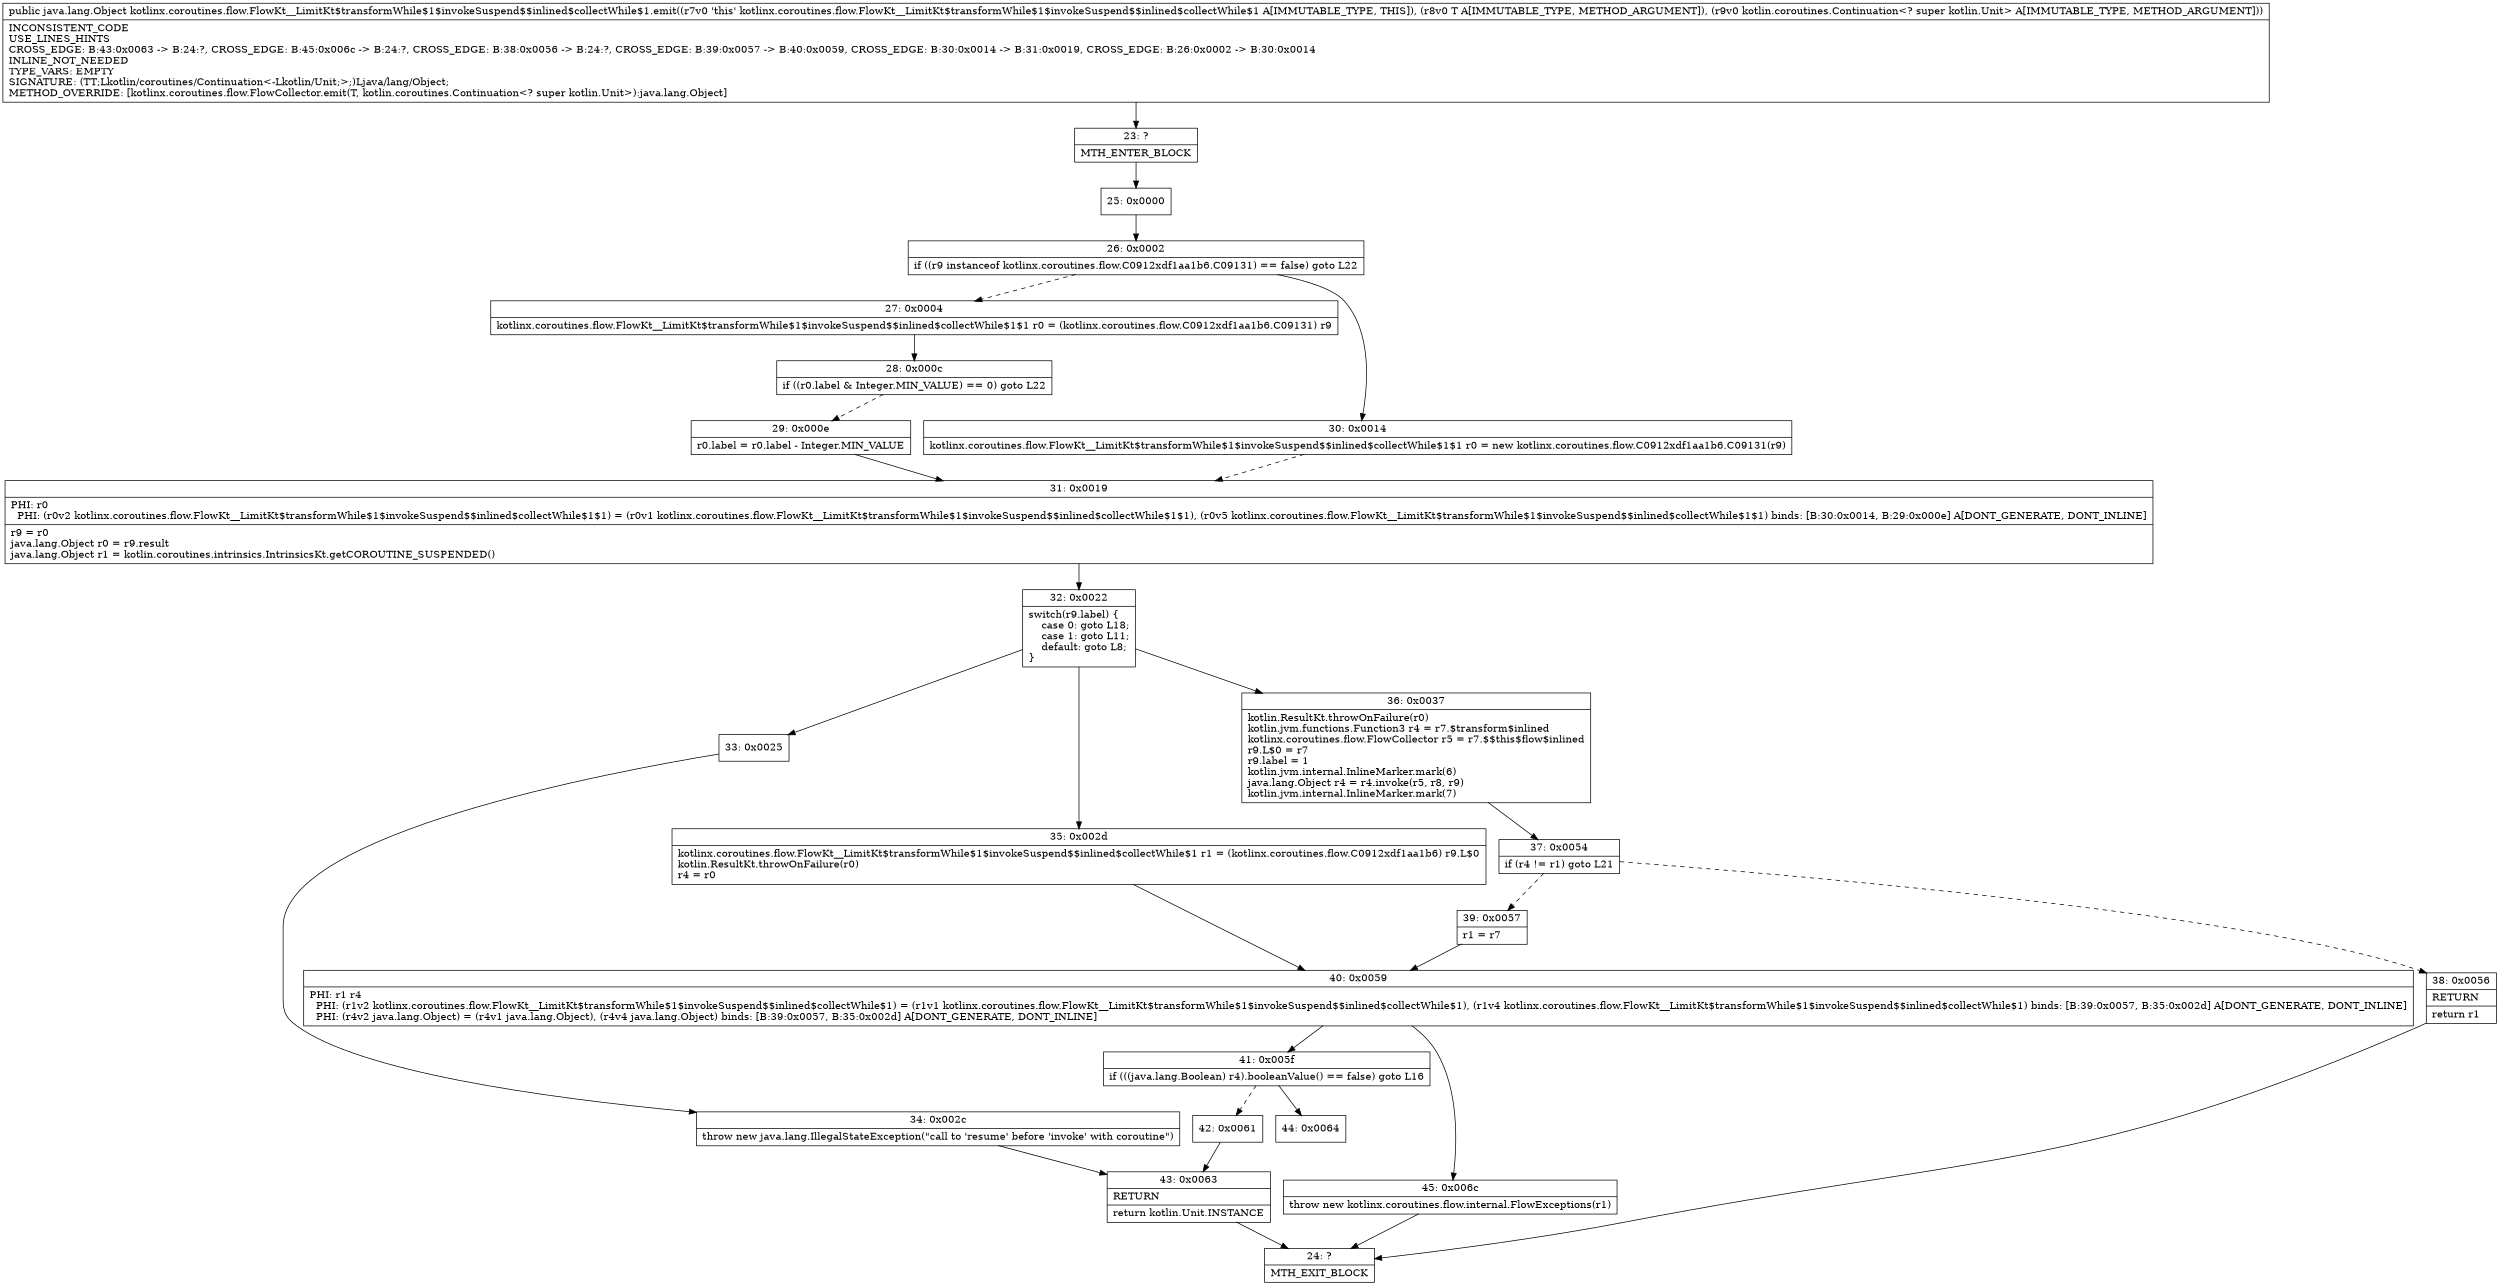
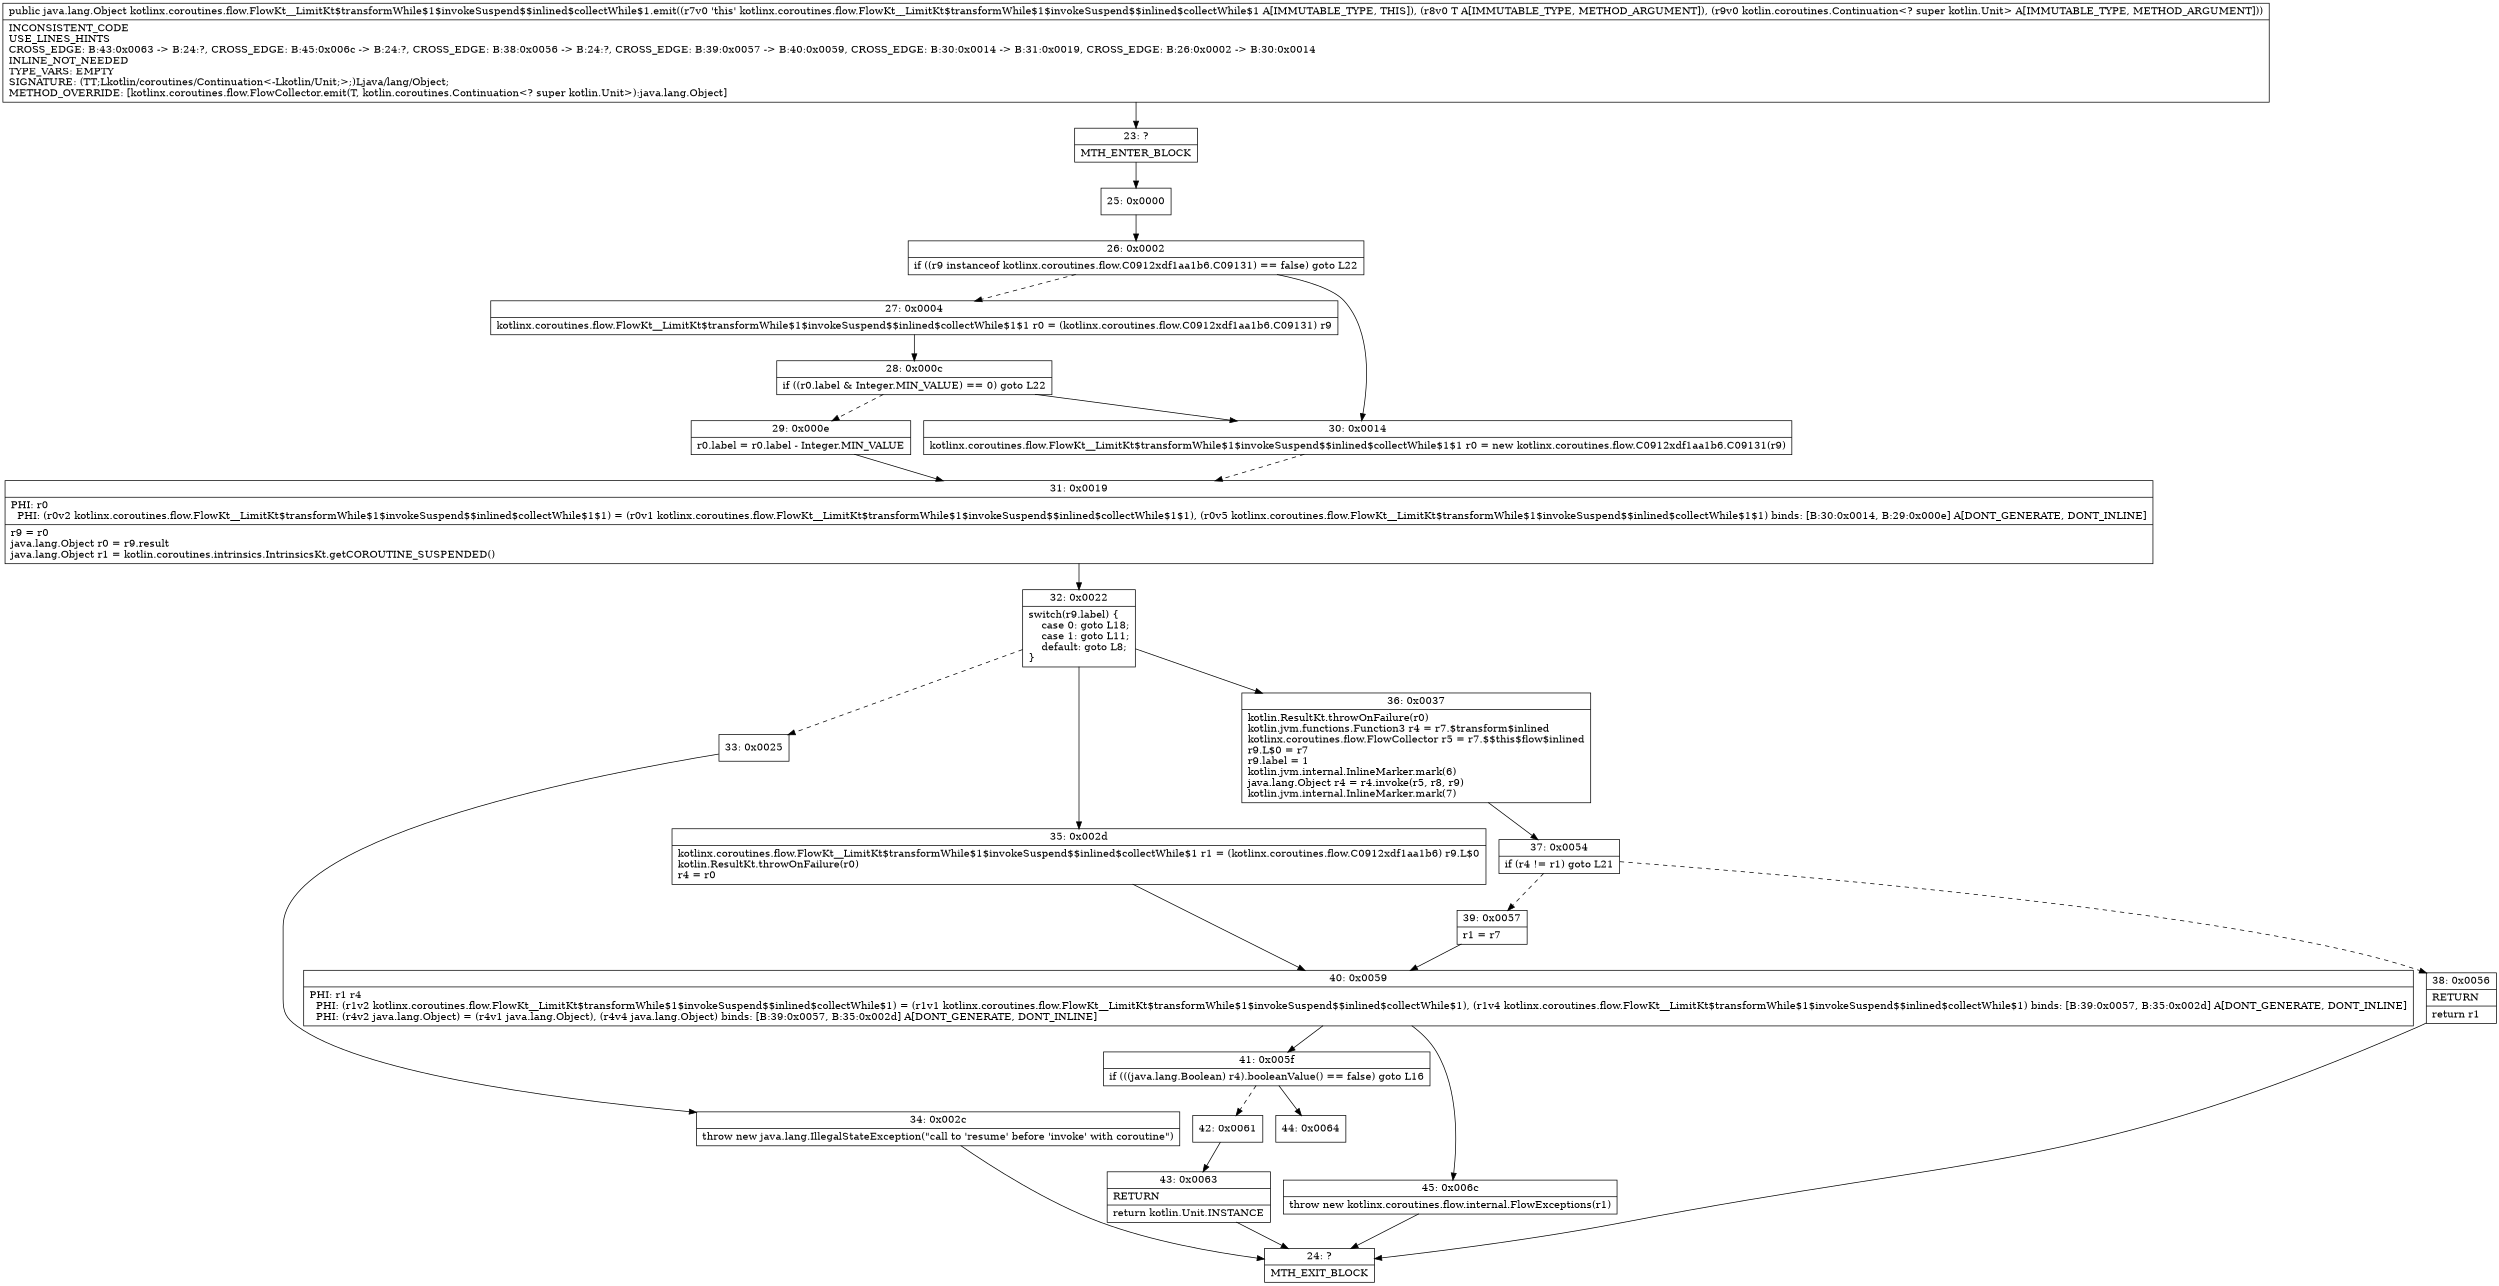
none -> (1132, 407)
(909, 691) -> (909, 691)
(1049, 1159) -> (1101, 1222)
